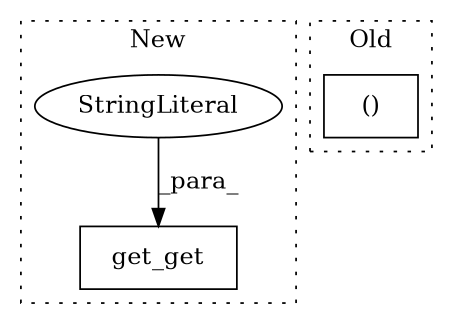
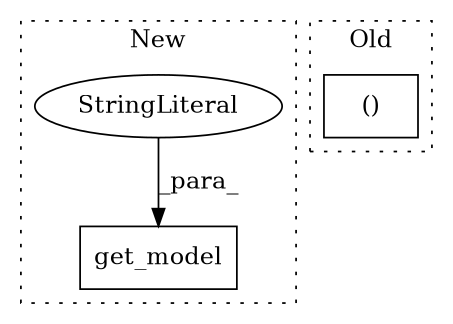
(158, 258) -> (158, 258)
